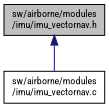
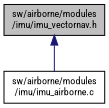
(54, 87) -> (54, 87)
